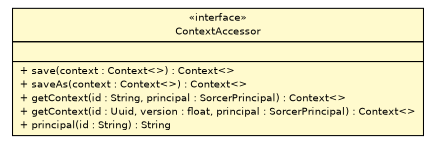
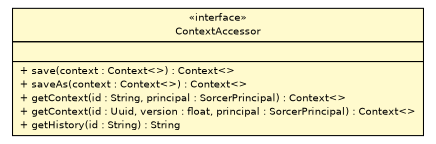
(95, 125) -> (100, 125)
